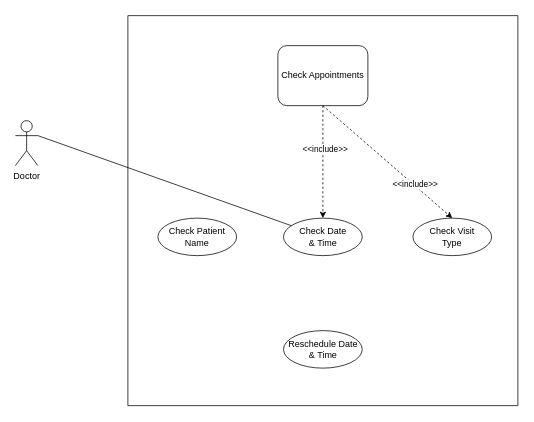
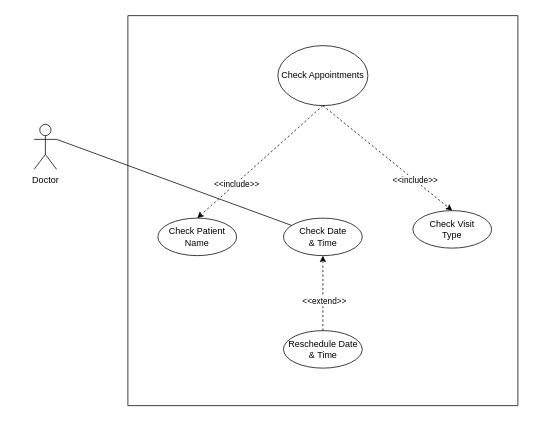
(323, 75) -> (323, 75)
(27, 143) -> (45, 147)
(323, 148) -> none
none -> (261, 161)
(452, 237) -> (452, 229)
none -> (323, 301)
